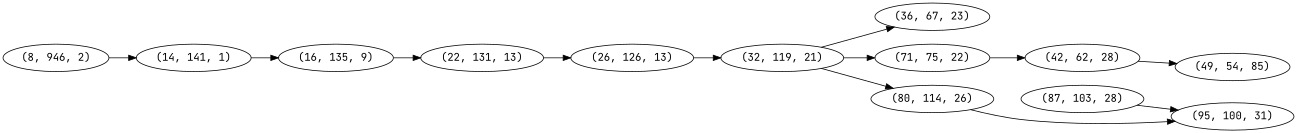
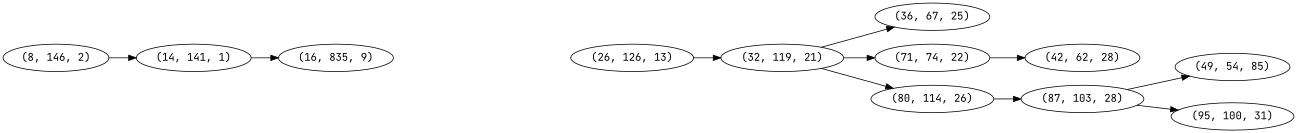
(932, 17) -> (932, 17)
(56, 58) -> (56, 58)
(336, 58) -> (336, 58)
(482, 58) -> none
(932, 58) -> (932, 58)
(1154, 62) -> (1155, 84)
(1069, 123) -> (1004, 99)
